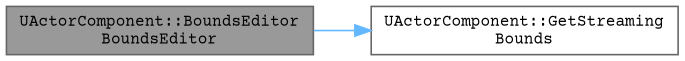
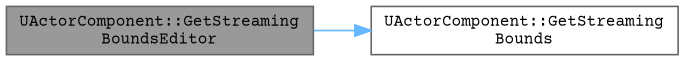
(160, 31) -> (160, 31)
